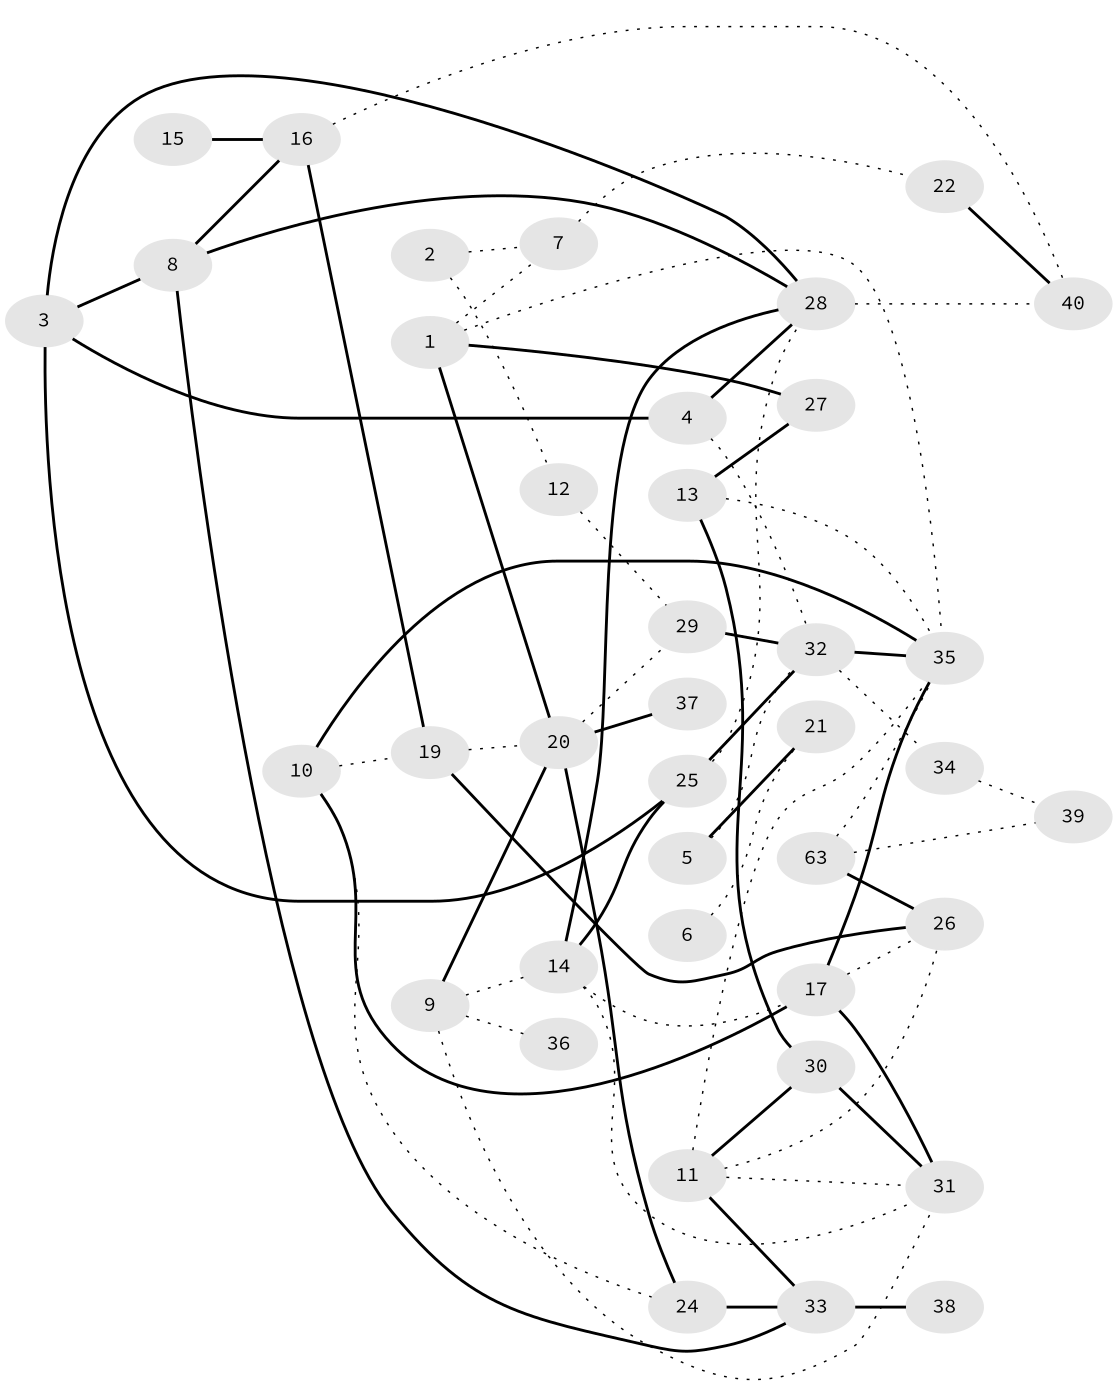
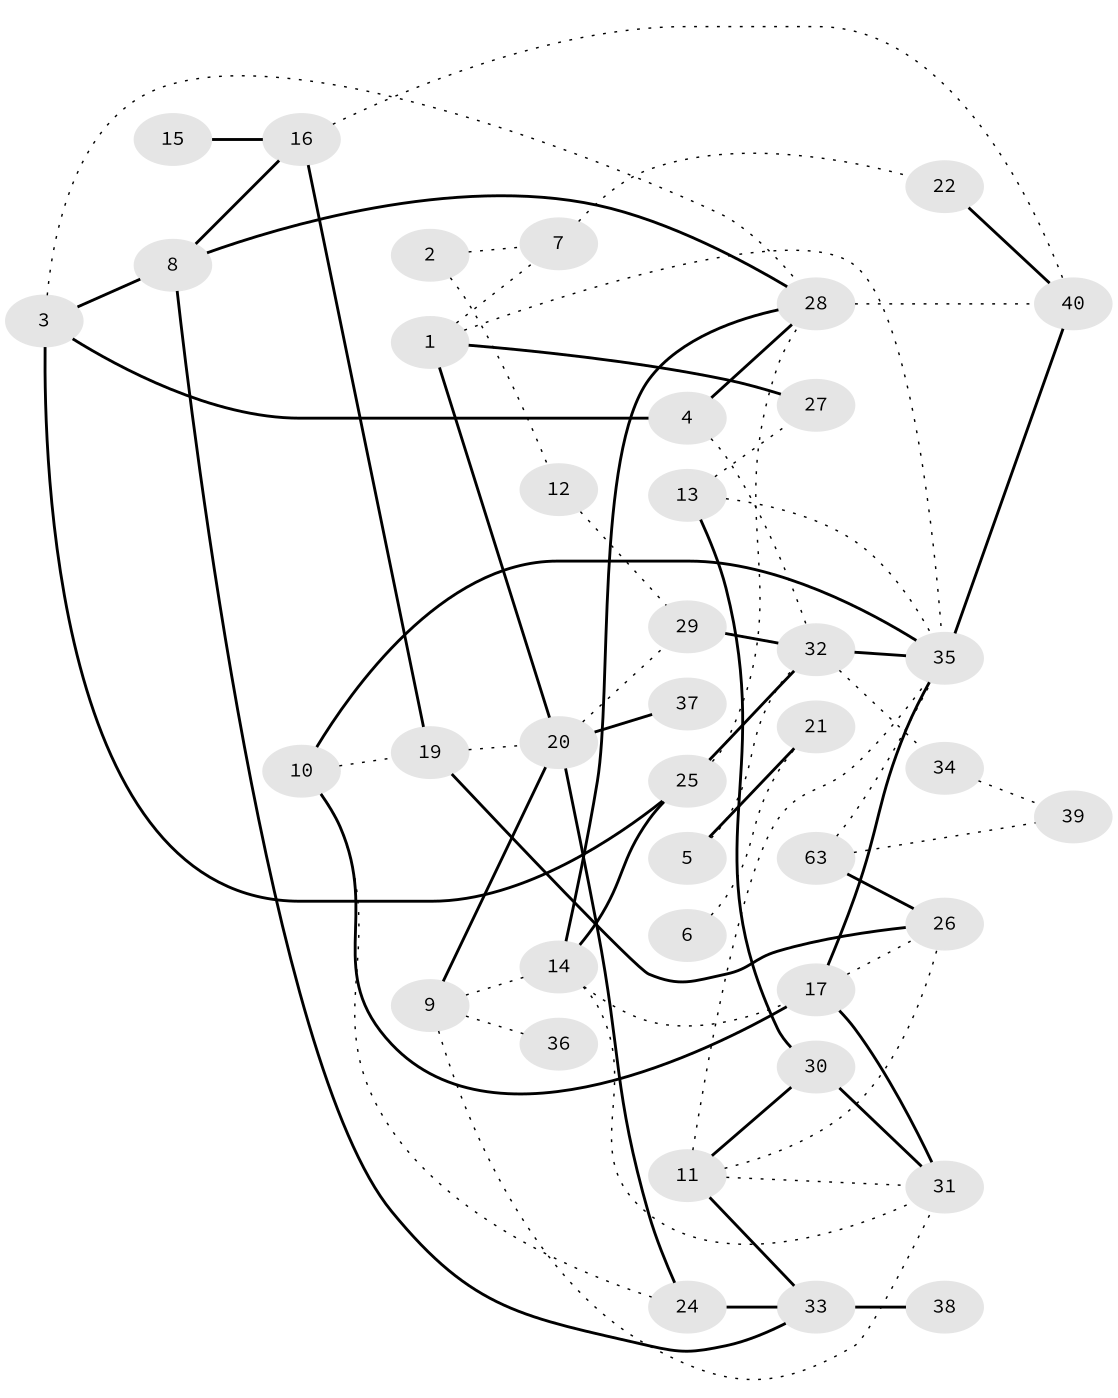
(377, 94) -> (377, 94)
(750, 452) -> (750, 452)
none -> (1009, 481)
